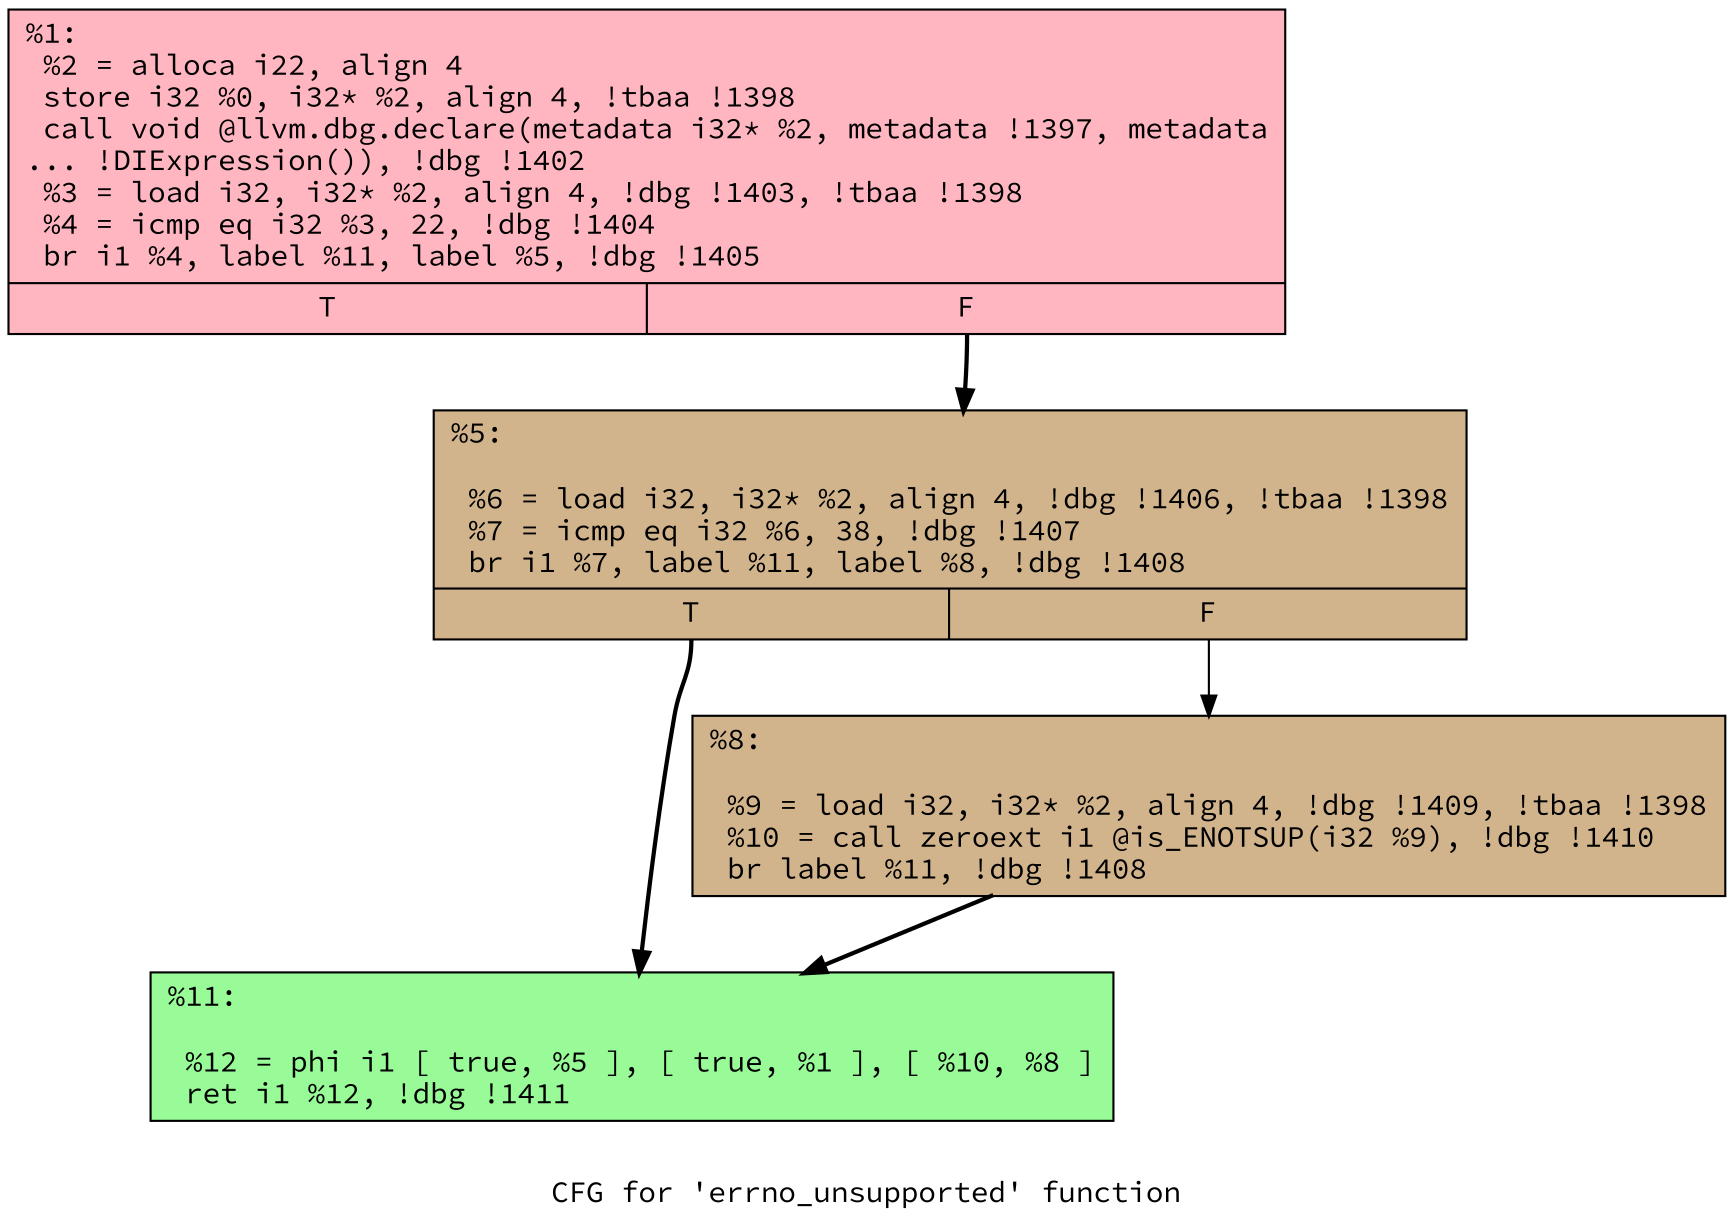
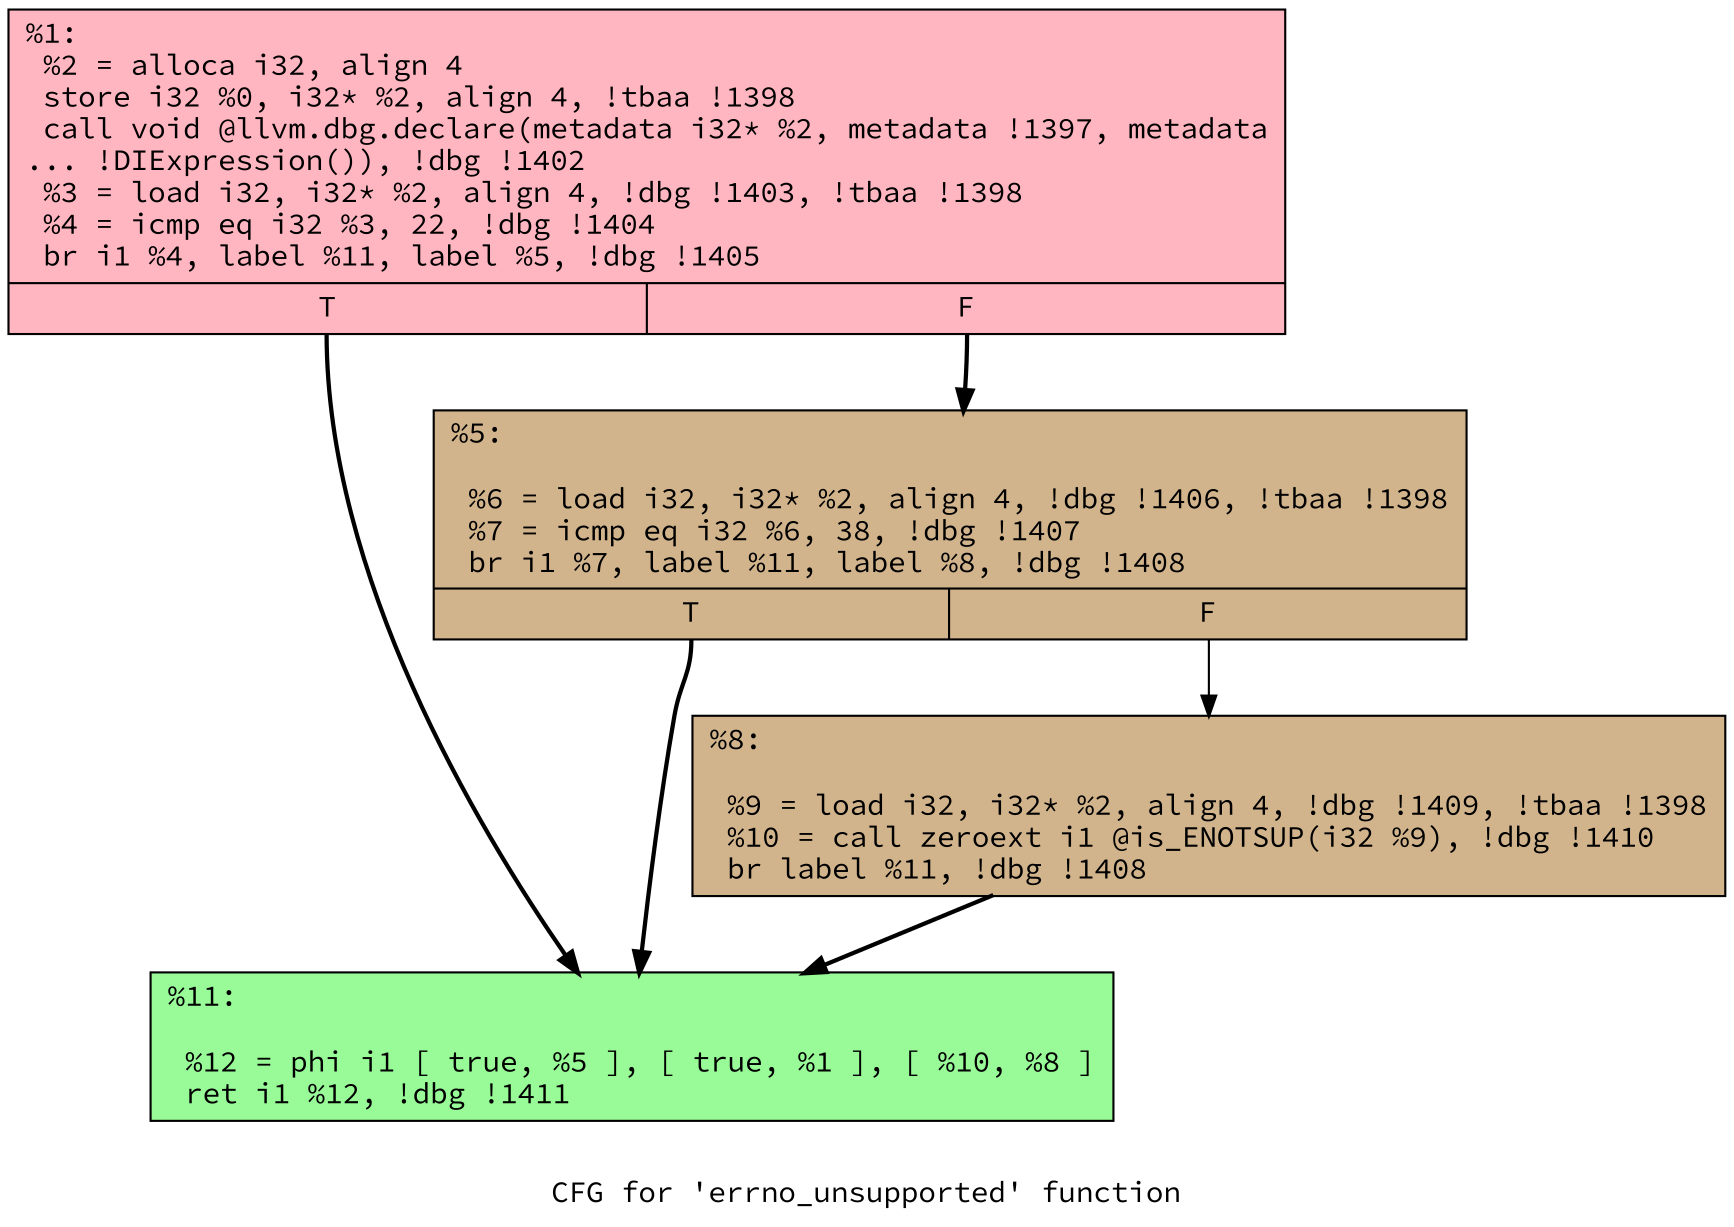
(245, 66) -> (245, 66)
none -> (402, 661)
